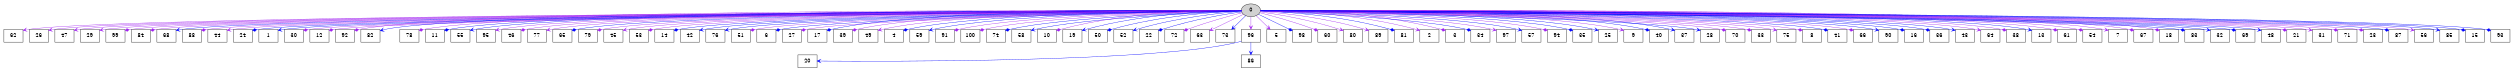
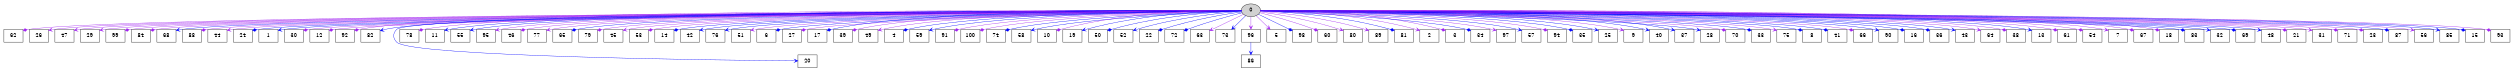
(844, 13) -> (844, 13)
(1453, 13) -> (1453, 13)
(634, 15) -> (634, 15)
(1530, 15) -> (1530, 15)
(1874, 15) -> (1874, 15)
(998, 16) -> (998, 16)
(1504, 16) -> (1504, 16)
(1215, 20) -> (1215, 20)
(1032, 59) -> (394, 33)
